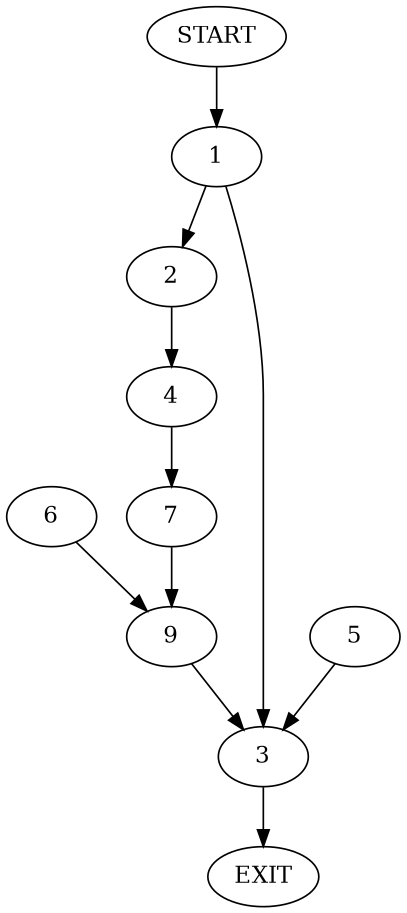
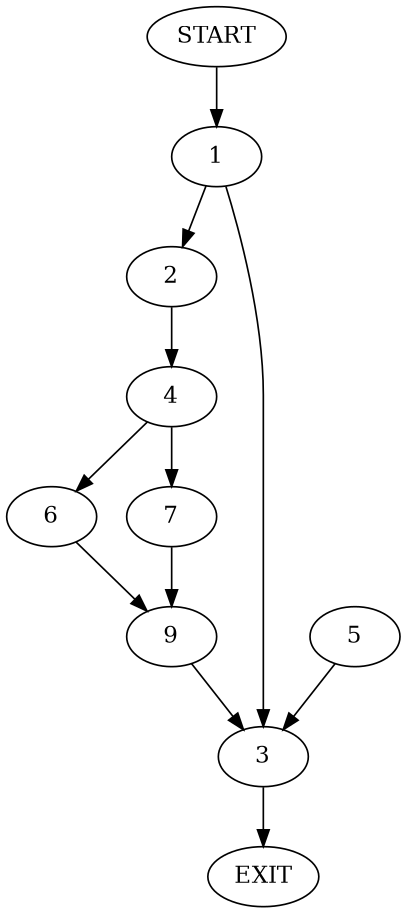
none -> (118, 451)
